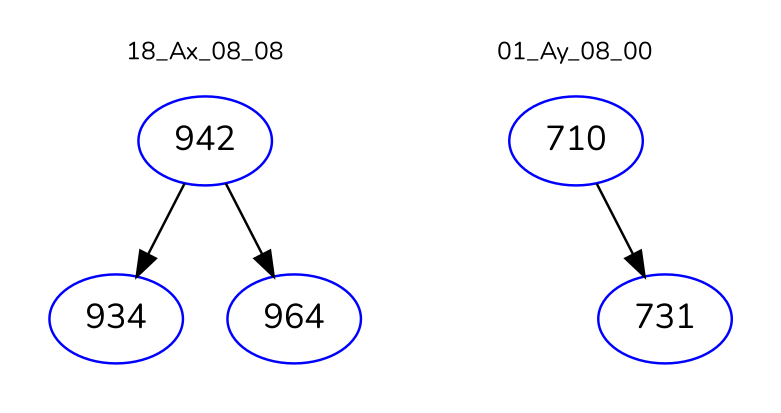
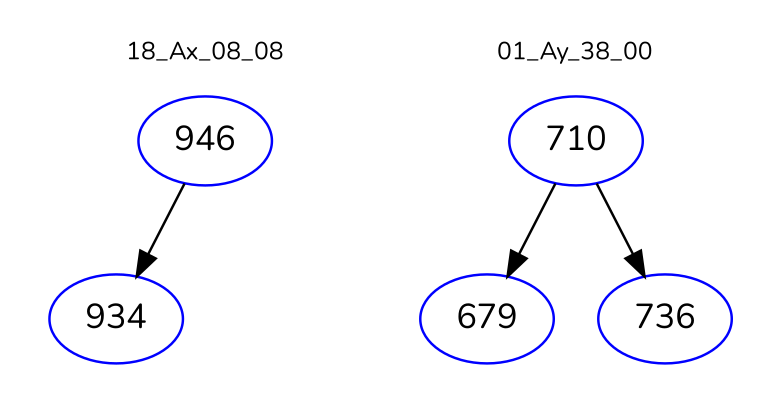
(576, 53) -> (576, 53)
(205, 141) -> (205, 141)
(294, 319) -> none
none -> (487, 319)
(665, 319) -> (665, 319)
